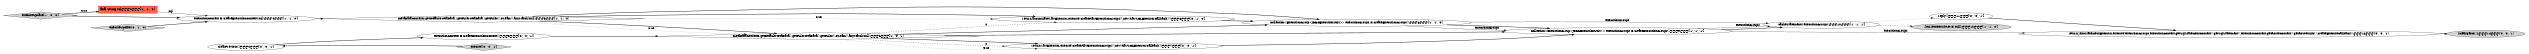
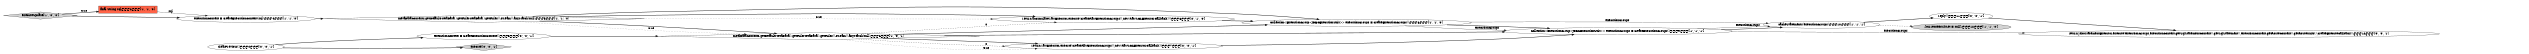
(1897, 20) -> (1897, 20)
(128, 28) -> none
(2486, 34) -> none
(374, 46) -> (372, 48)
